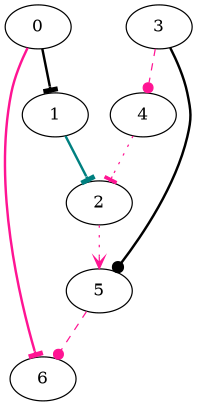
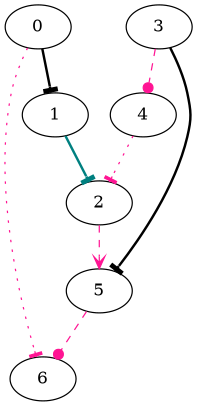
(180, 161) -> (179, 163)
(6, 199) -> (6, 199)
(99, 241) -> (99, 241)
